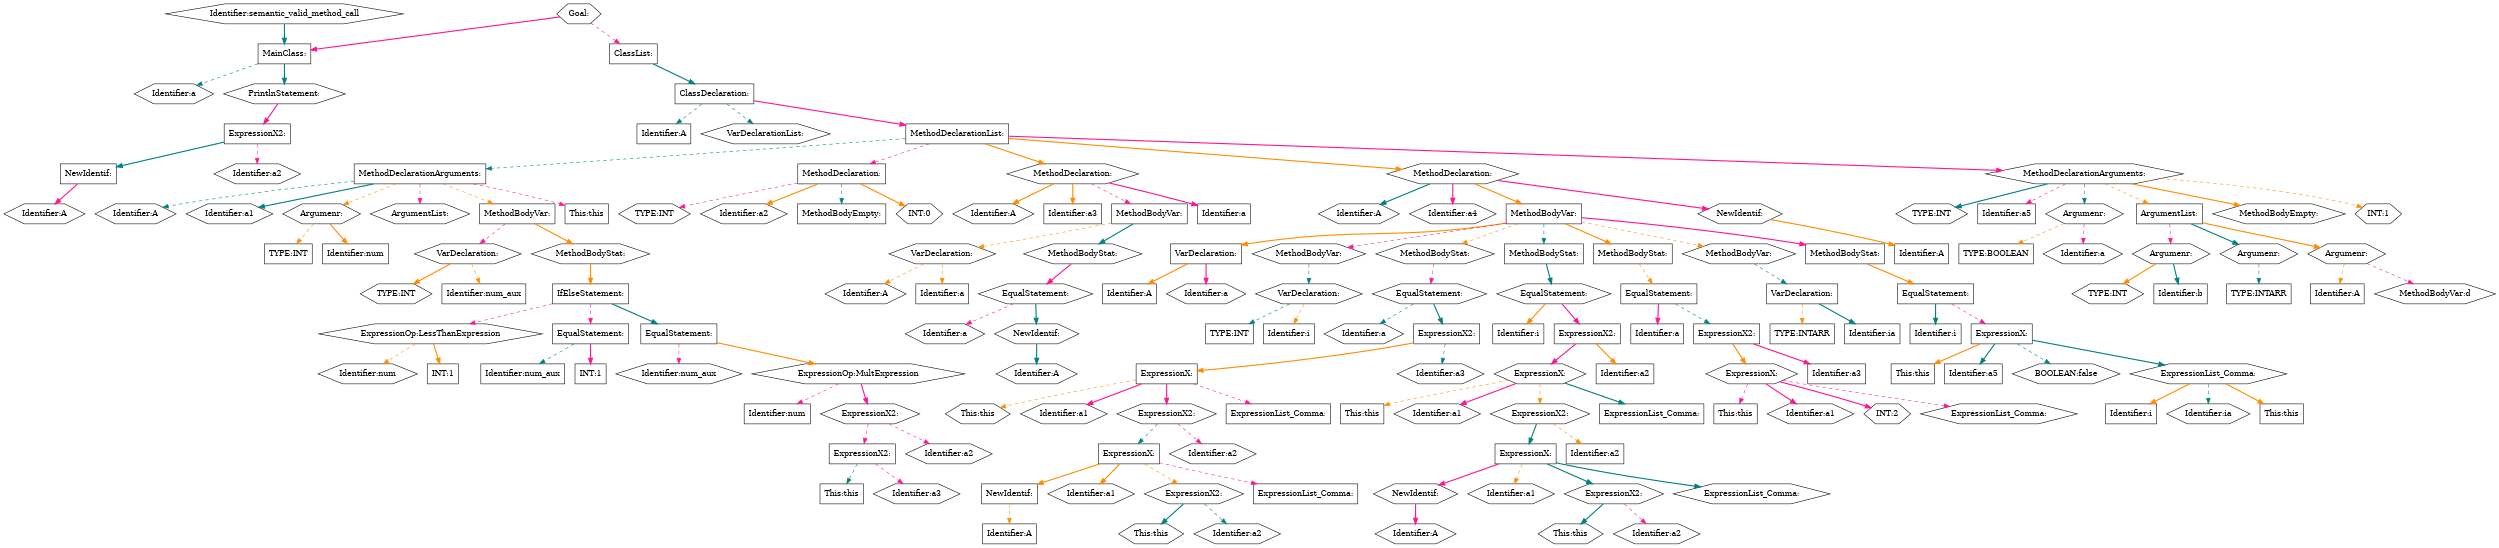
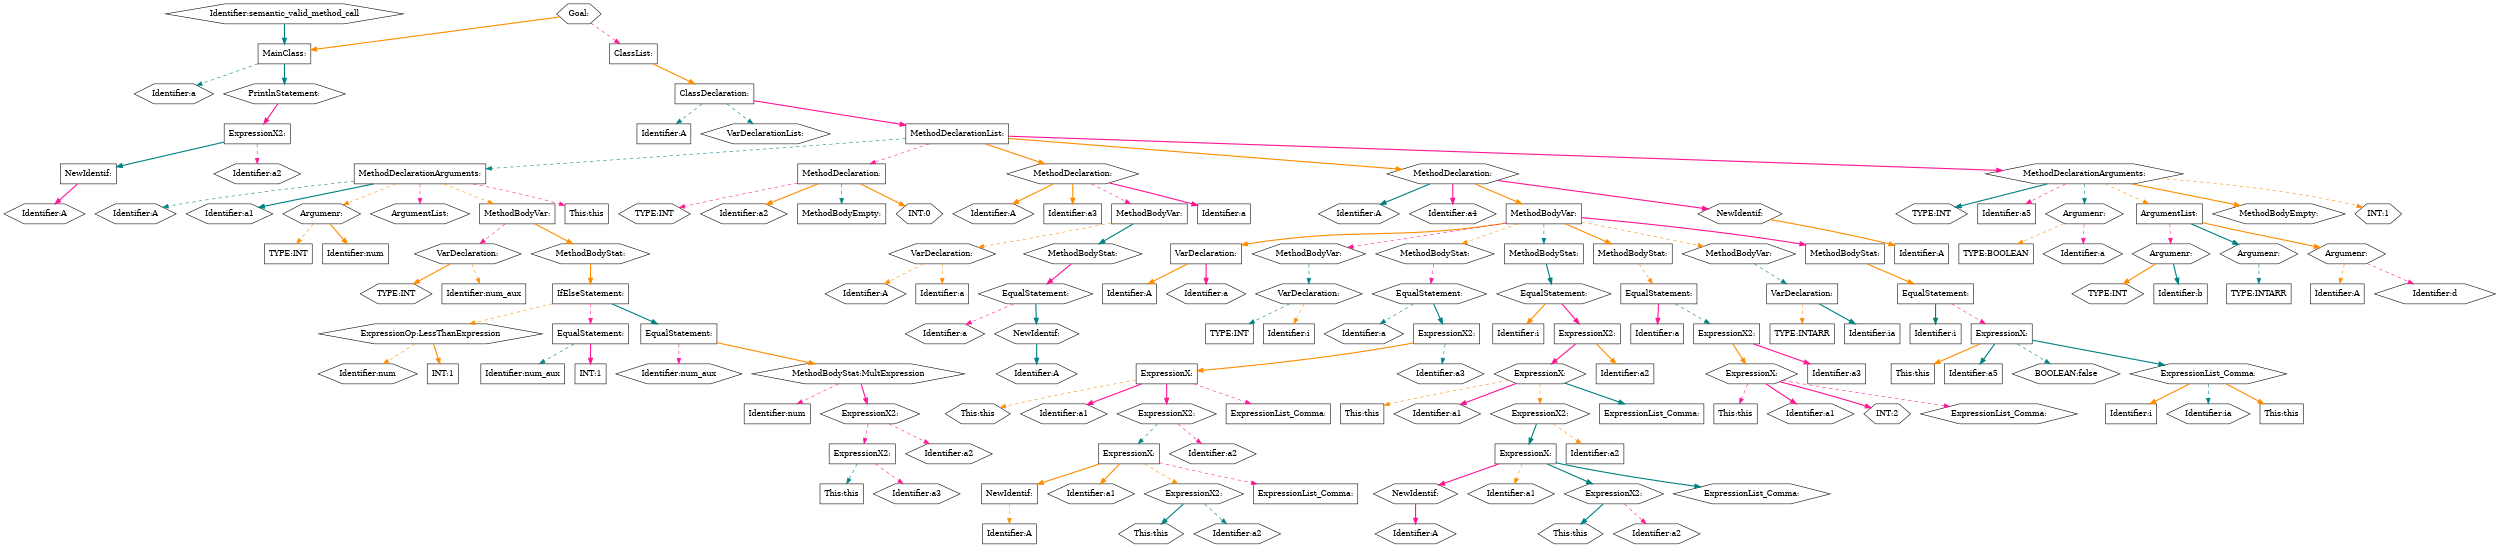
(438, 33) -> (438, 33)
(671, 73) -> (671, 73)
(2435, 294) -> (2435, 294)
(514, 313) -> (514, 313)
(858, 374) -> (858, 374)
